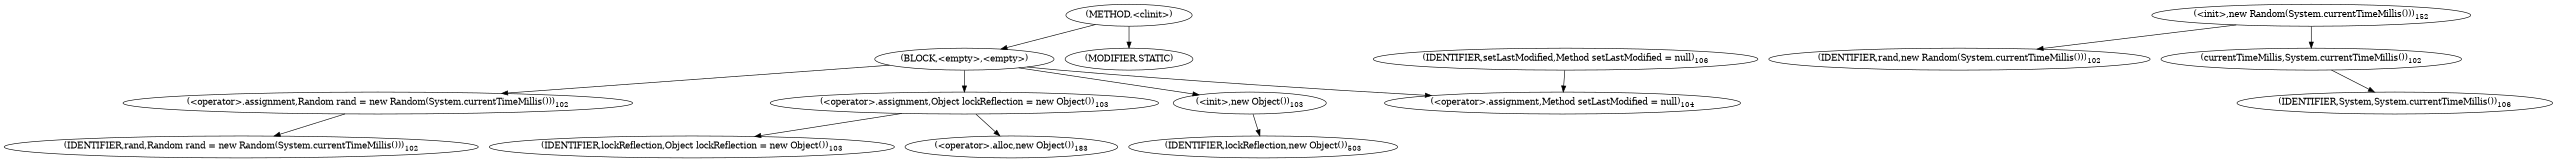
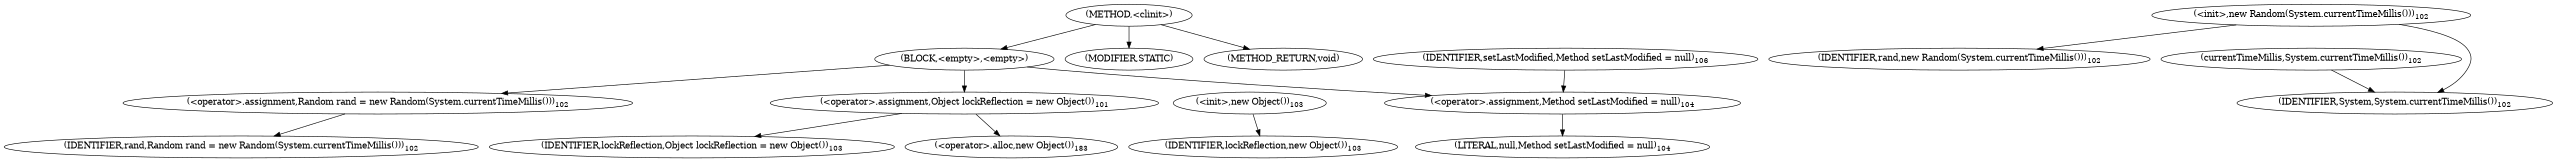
(2422, 14) -> (2422, 14)
(2311, 34) -> (2460, 43)
none -> (1283, 59)
(1106, 81) -> none
(1102, 102) -> (1102, 102)
(2504, 102) -> (2504, 102)
(1355, 146) -> (1355, 146)
none -> (1563, 147)
